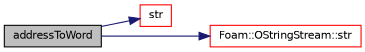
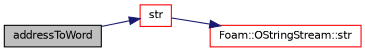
(150, 36) -> (191, 21)
